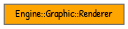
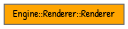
(64, 14) -> (64, 14)
